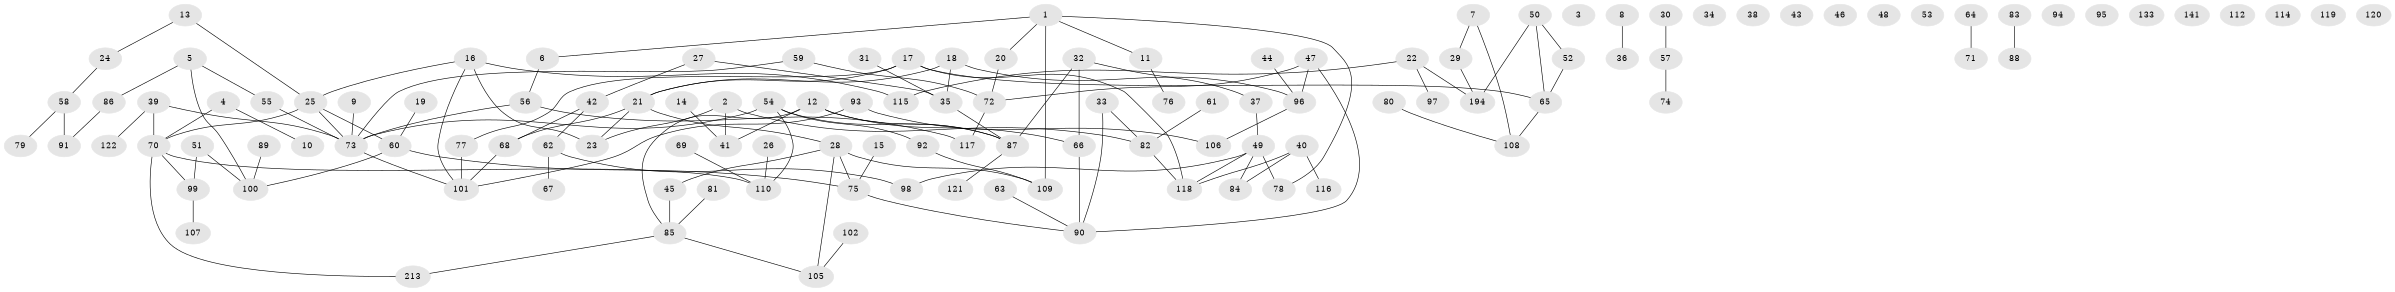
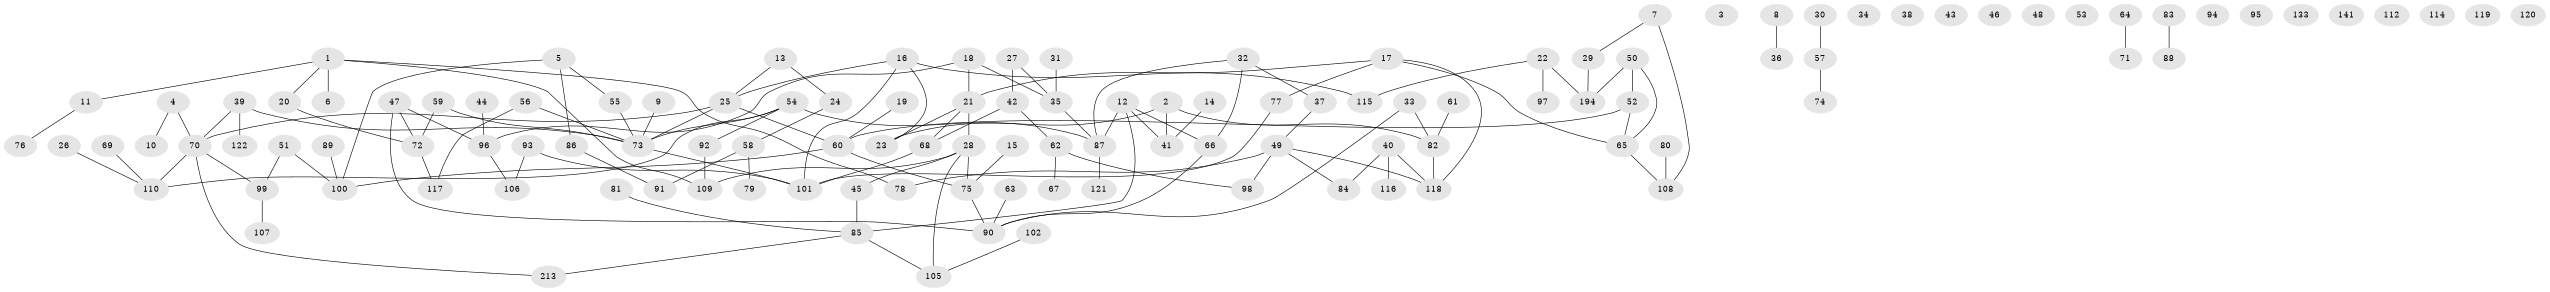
(534, 81) -> none
none -> (1216, 124)
